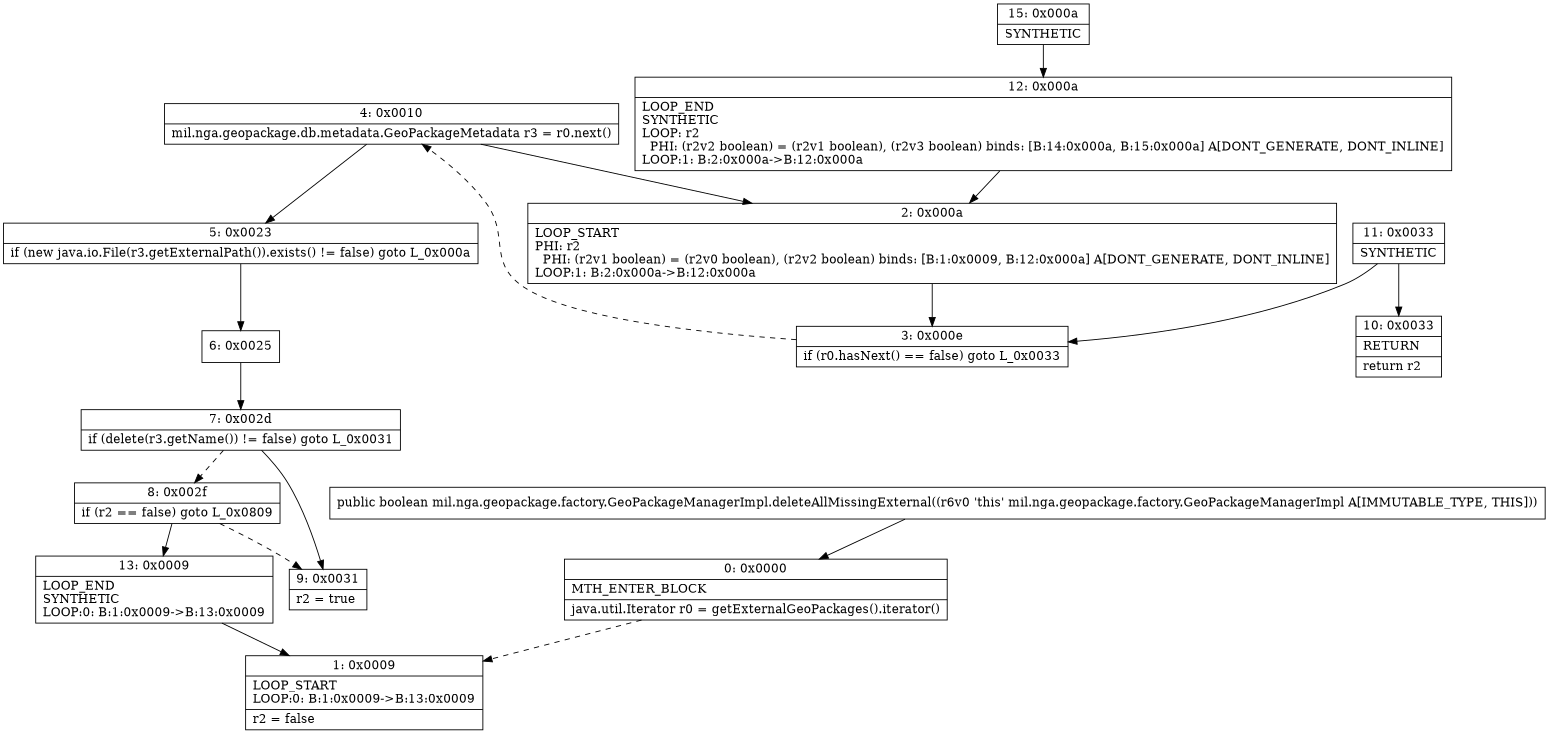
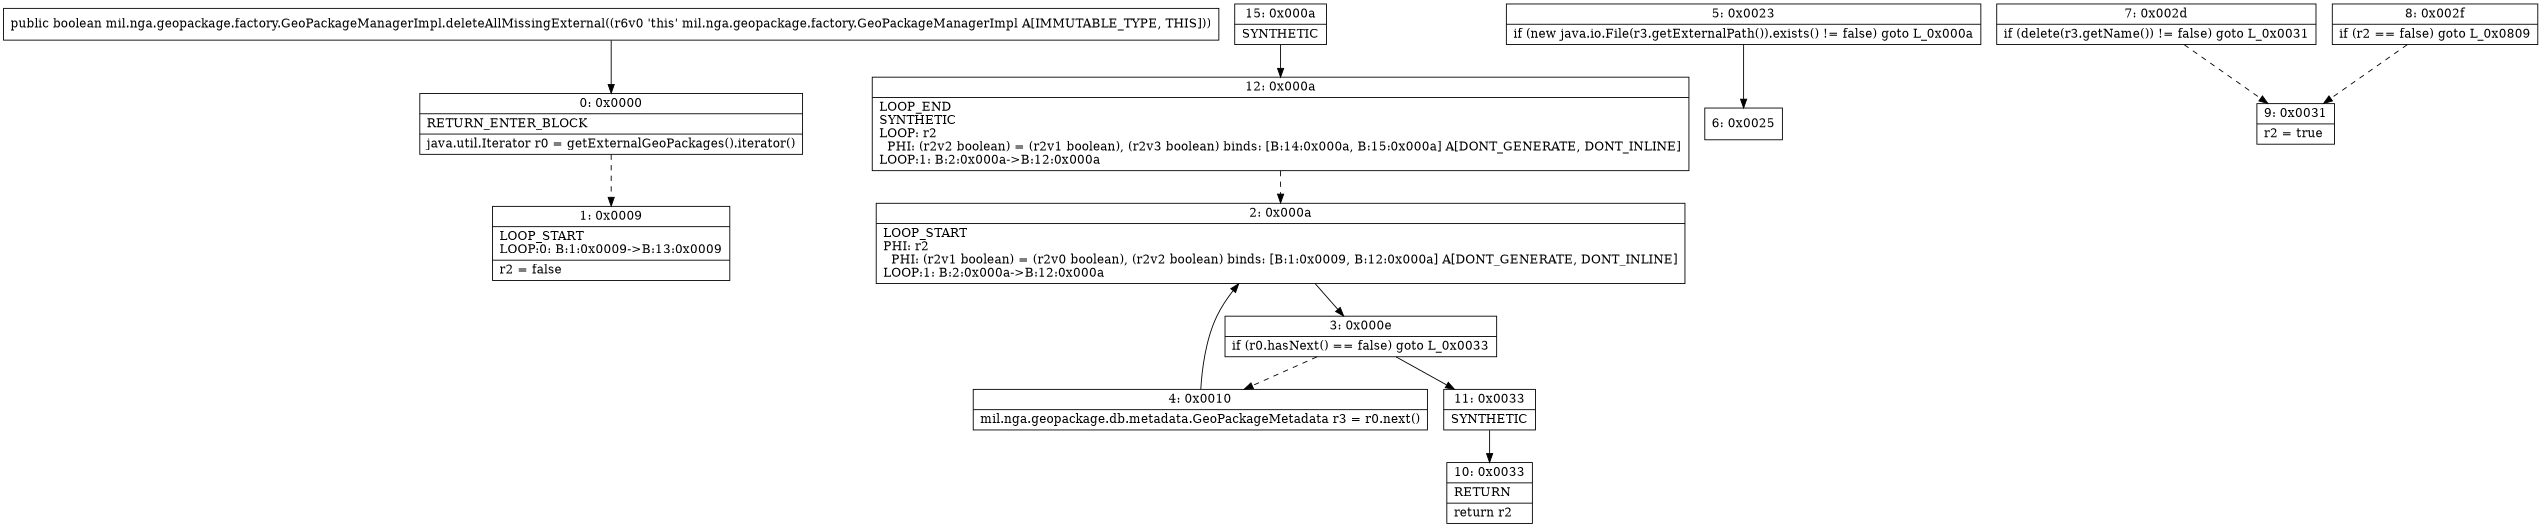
(320, 181) -> none
(988, 184) -> (1281, 183)
(1232, 318) -> (1421, 371)
(241, 382) -> none
(212, 463) -> none
(298, 502) -> (2222, 71)
(639, 589) -> (508, 123)
(154, 590) -> none
